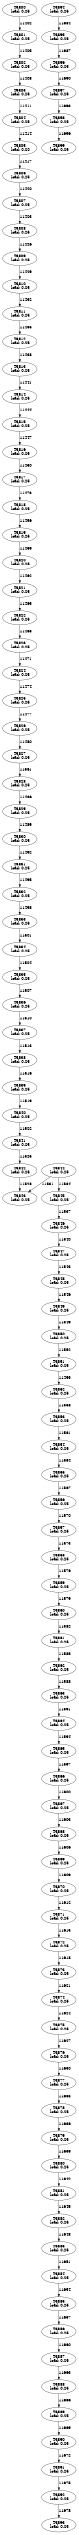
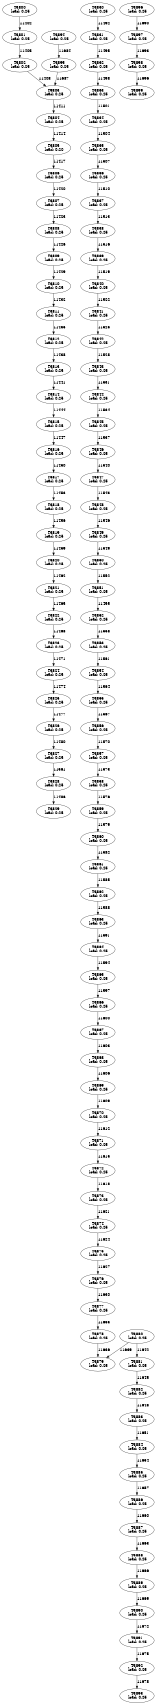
(59, 50) -> (56, 78)
(26, 493) -> (60, 493)
(20, 824) -> none
(40, 1184) -> (98, 382)
(59, 2150) -> (119, 1350)
